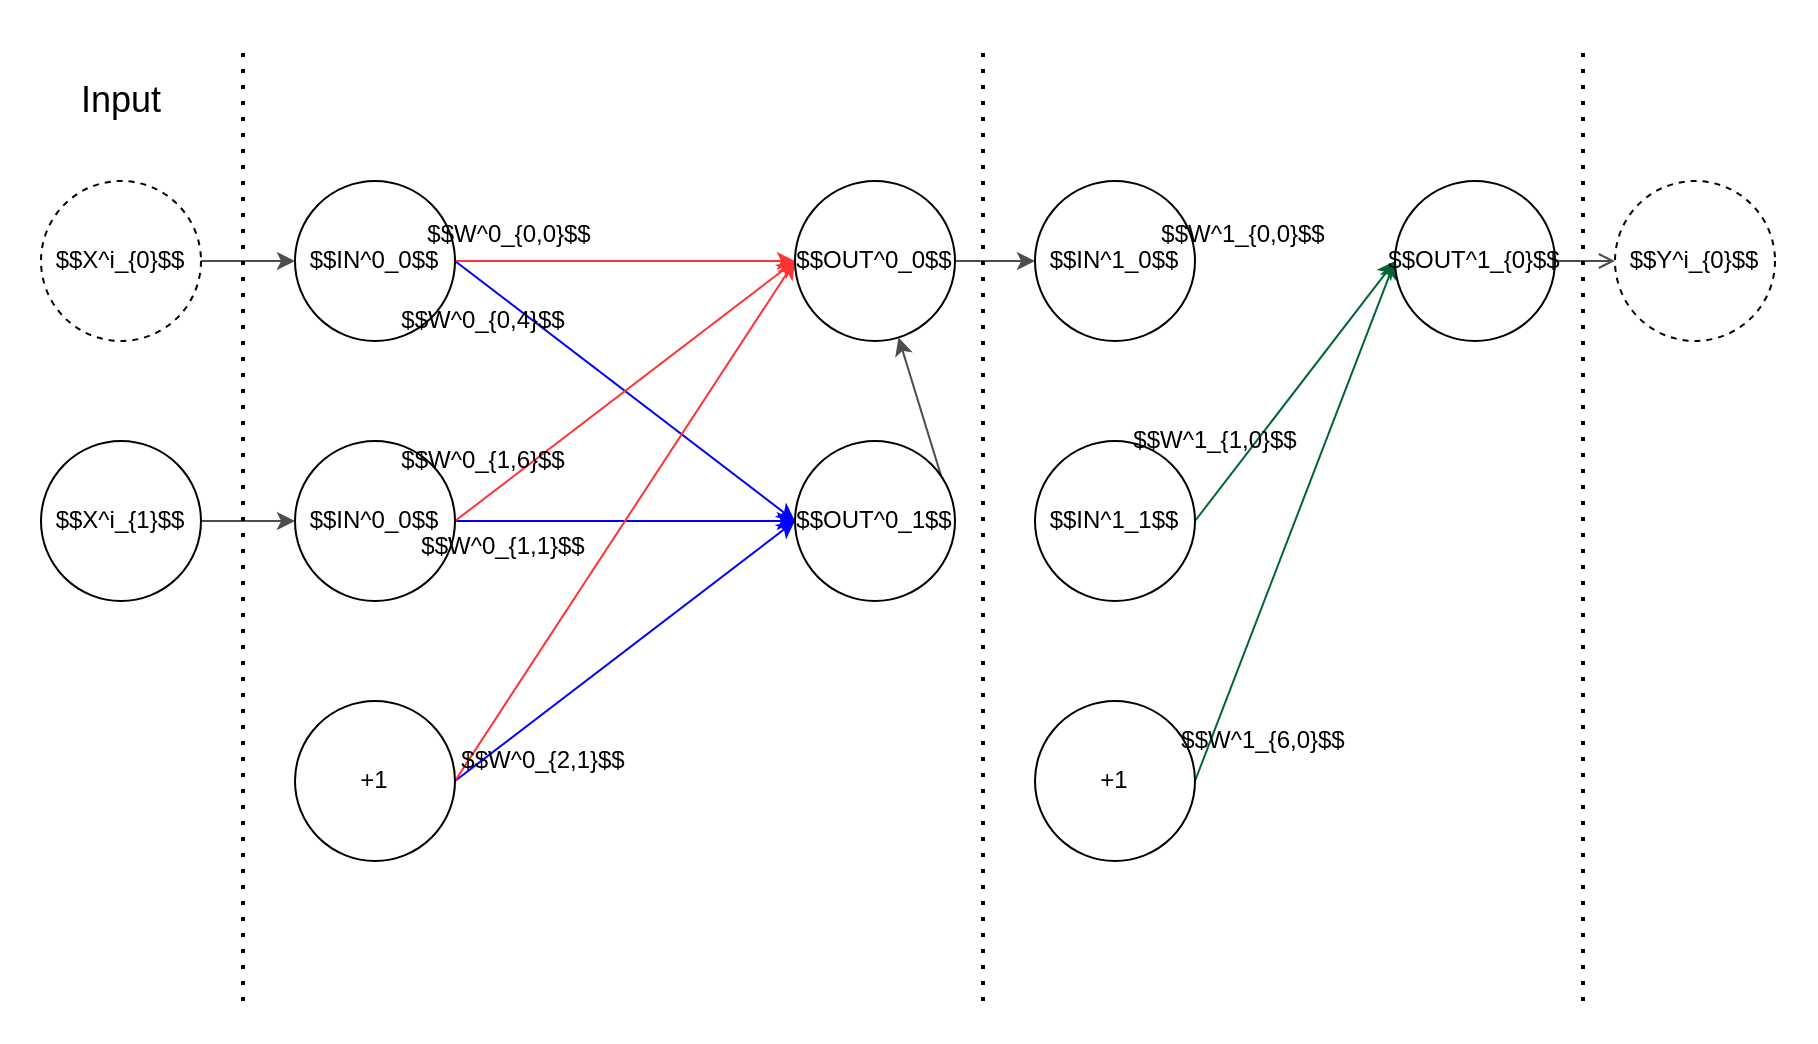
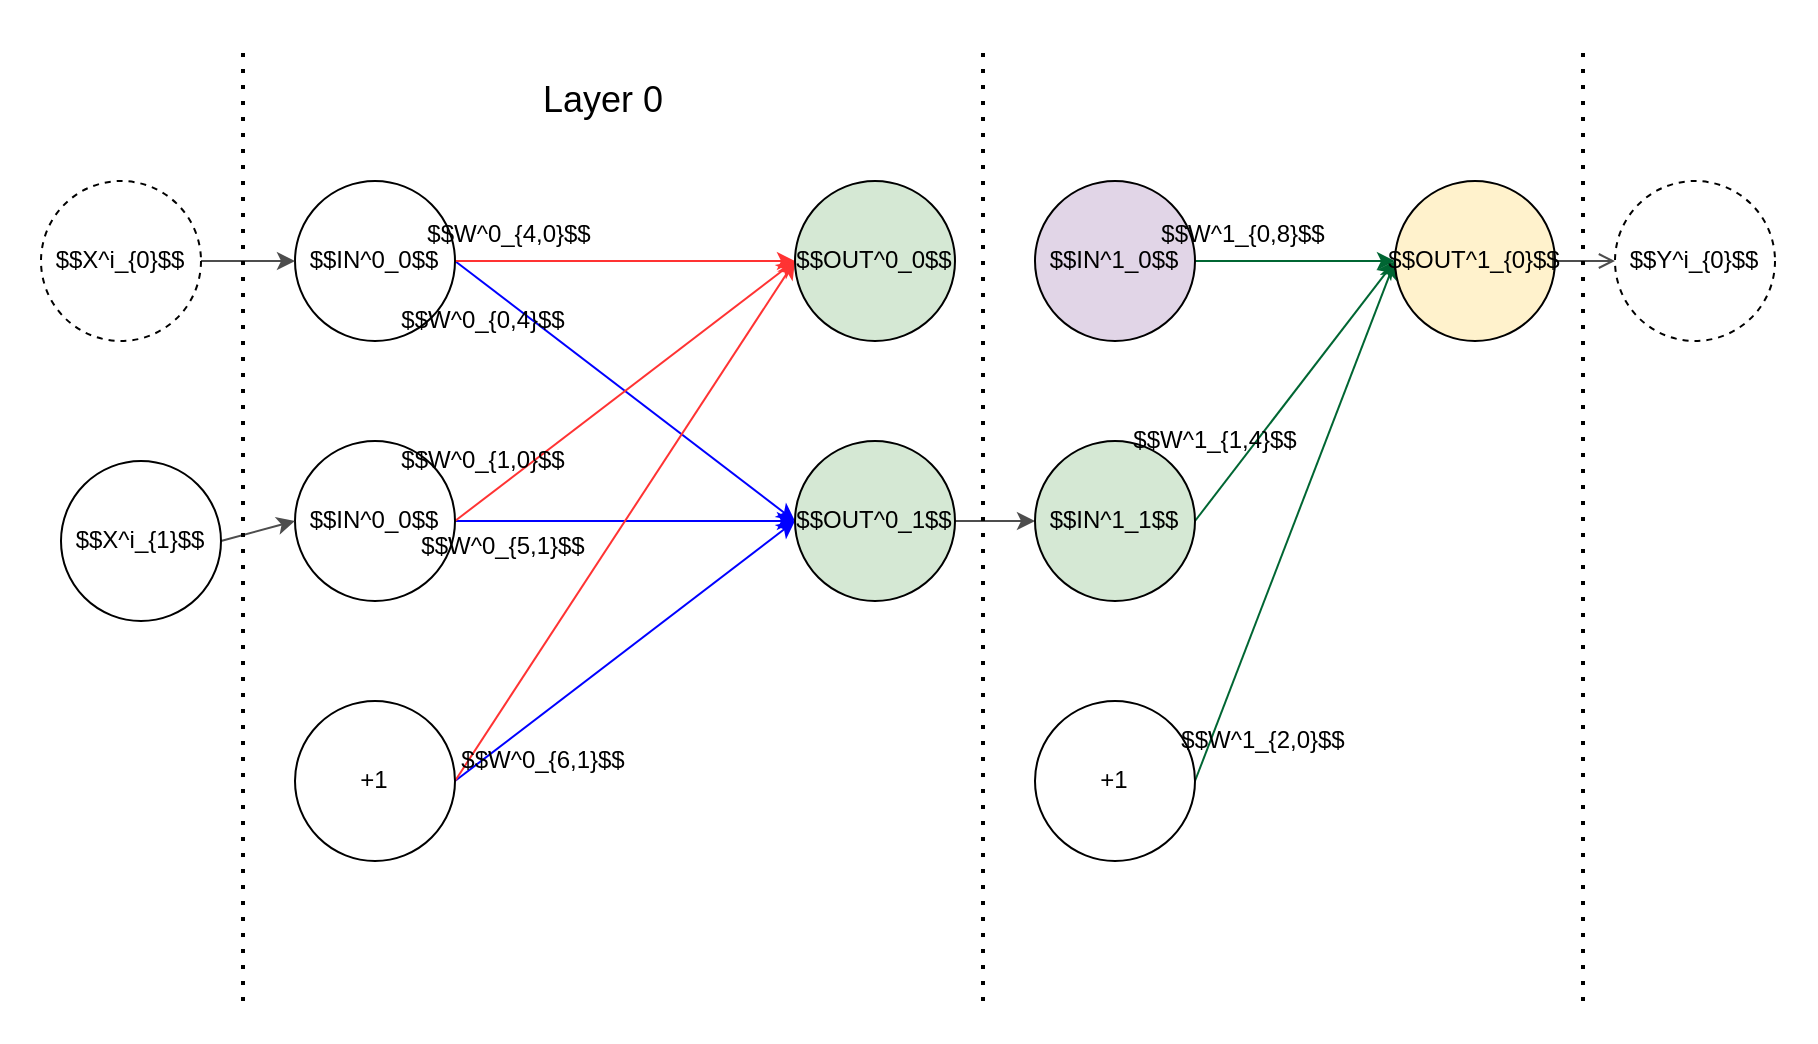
(121, 101) -> none
none -> (603, 101)
(510, 235) -> (510, 235)
(1244, 235) -> (1244, 235)
(875, 261) -> (875, 261)
(988, 261) -> none
(1115, 261) -> (1115, 261)
none -> (1288, 261)
(1475, 261) -> (1475, 261)
(922, 413) -> (988, 521)
(1216, 441) -> (1216, 441)
(484, 461) -> (484, 461)
(121, 521) -> (141, 541)
(875, 521) -> (875, 521)
(1115, 521) -> (1115, 521)
(504, 547) -> (504, 547)
(1264, 741) -> (1264, 741)
(544, 761) -> (544, 761)
